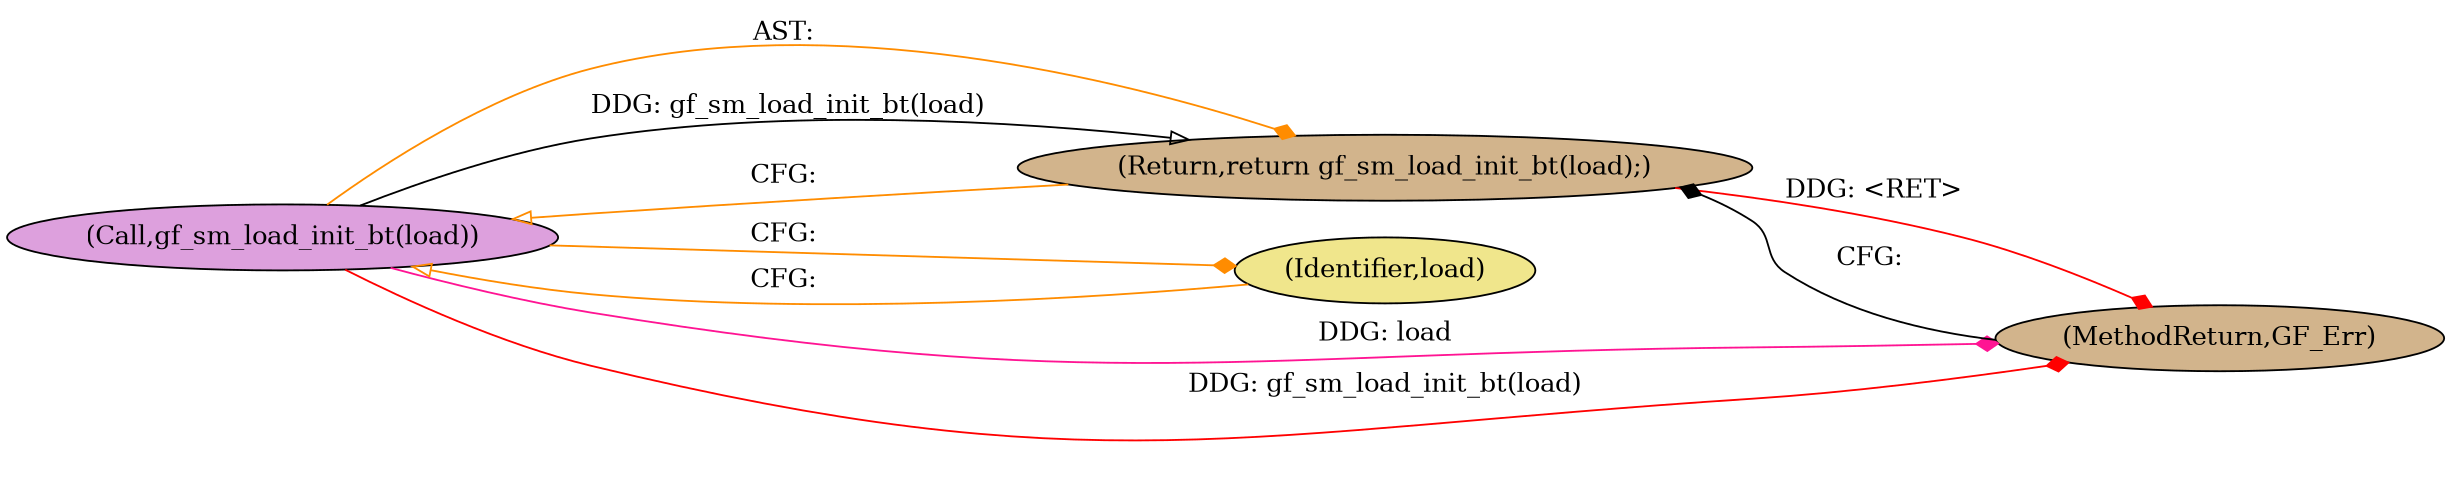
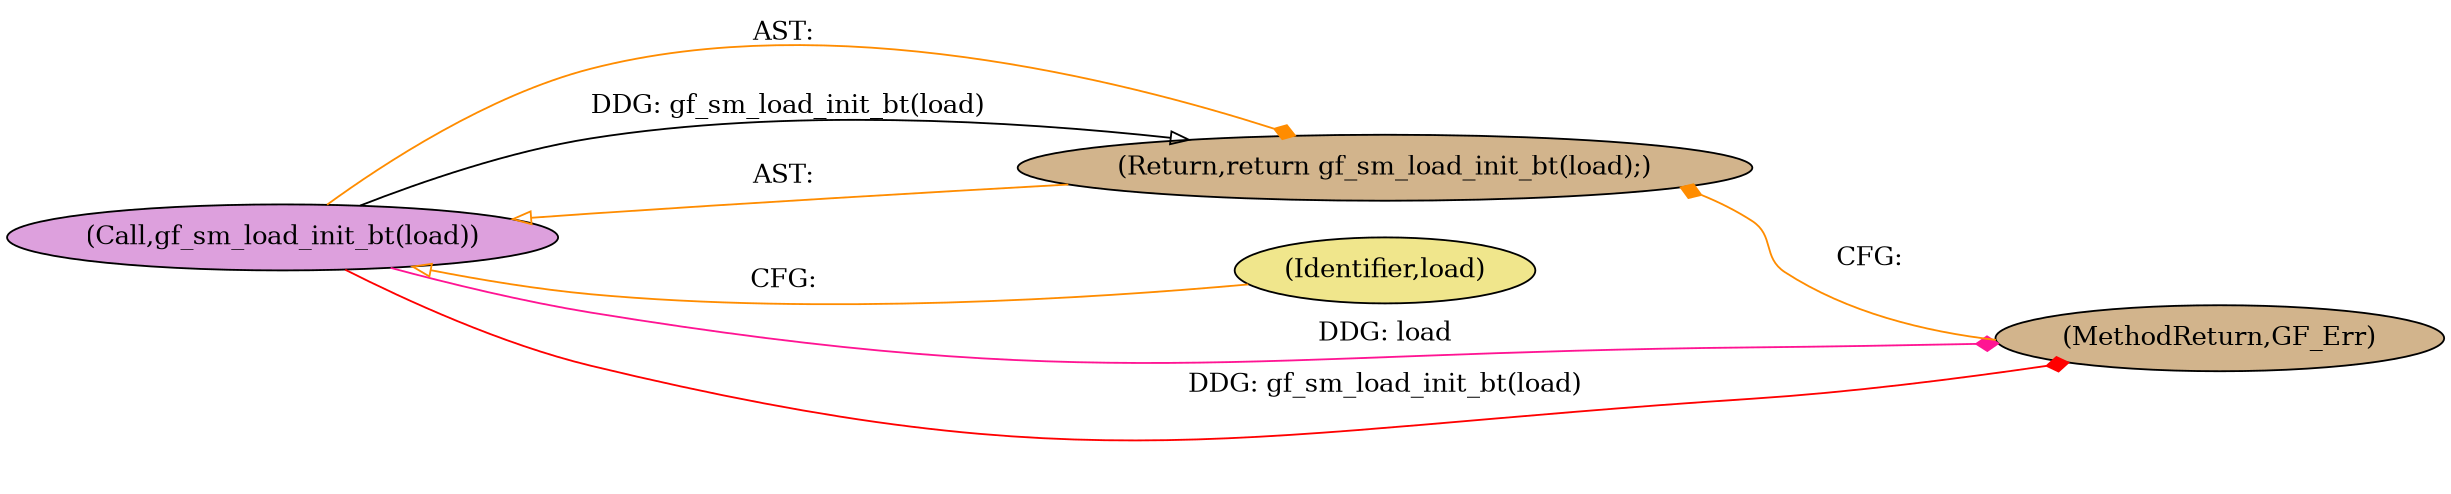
(788, 176) -> (788, 176)
(1908, 225) -> none
(882, 255) -> none
(1831, 297) -> (1831, 297)
